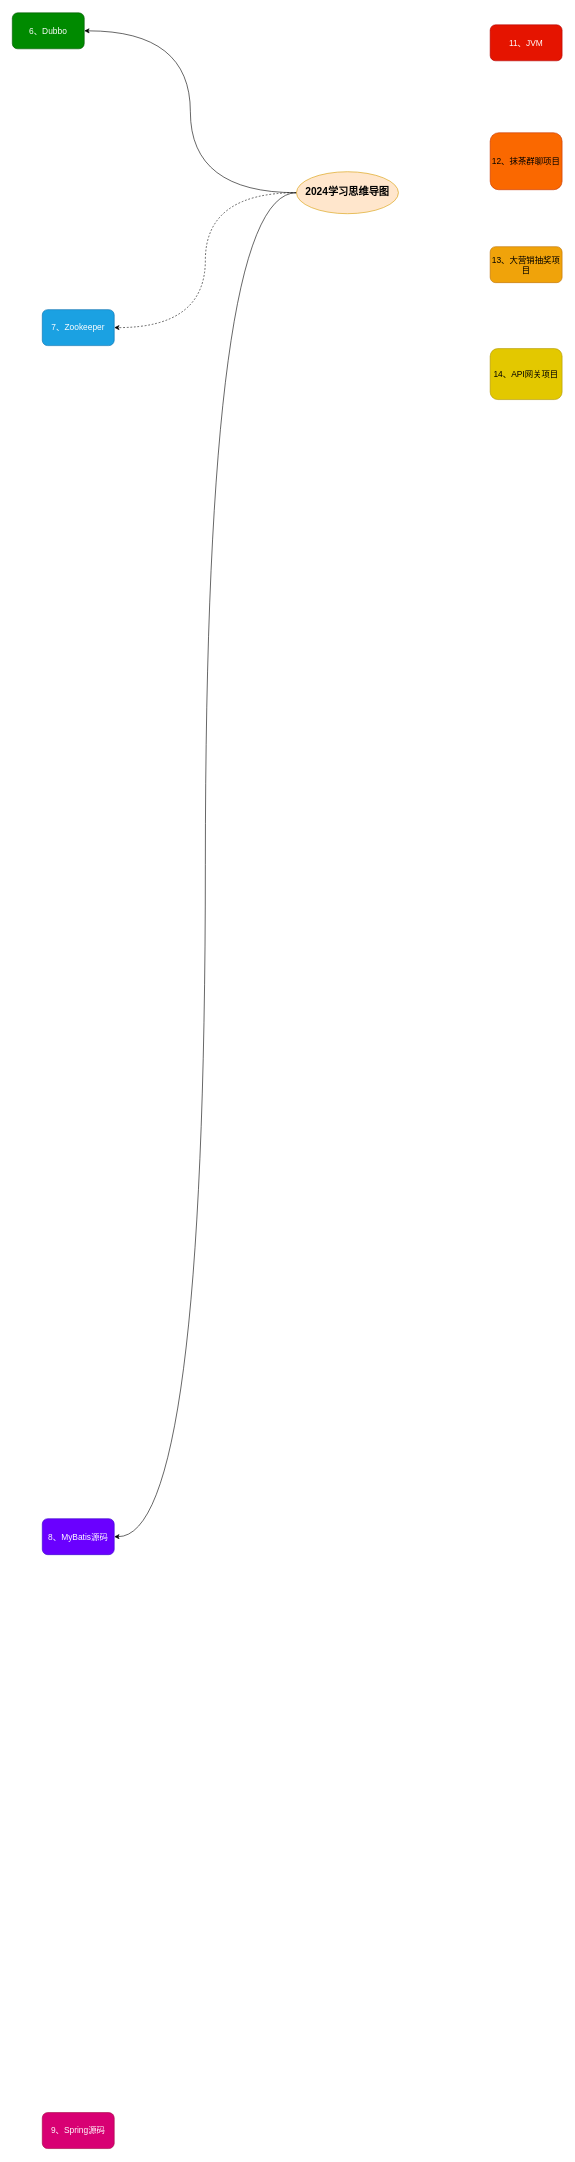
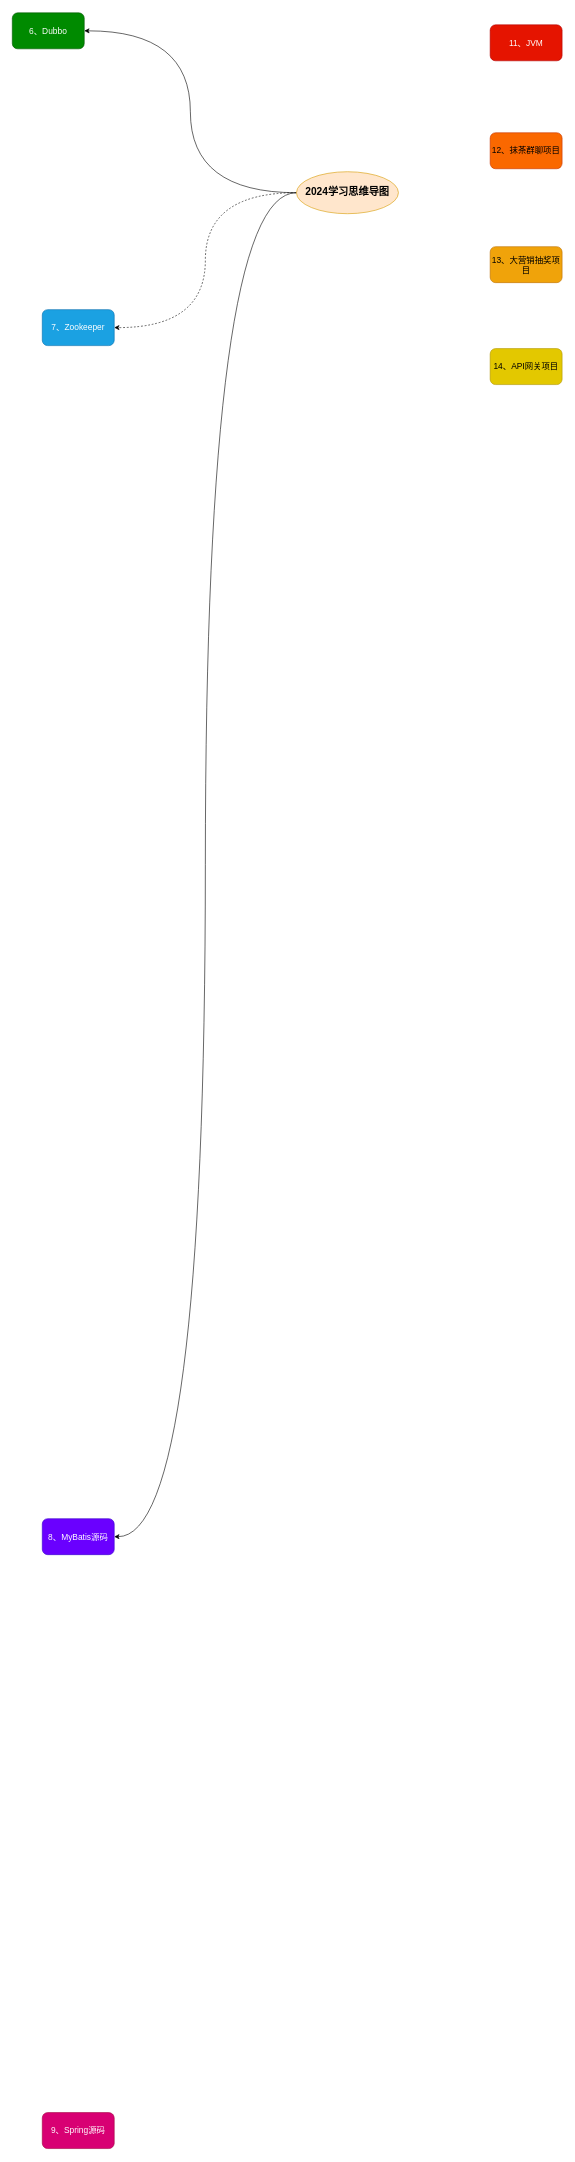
(527, 161) -> (527, 150)
(527, 374) -> (527, 366)
